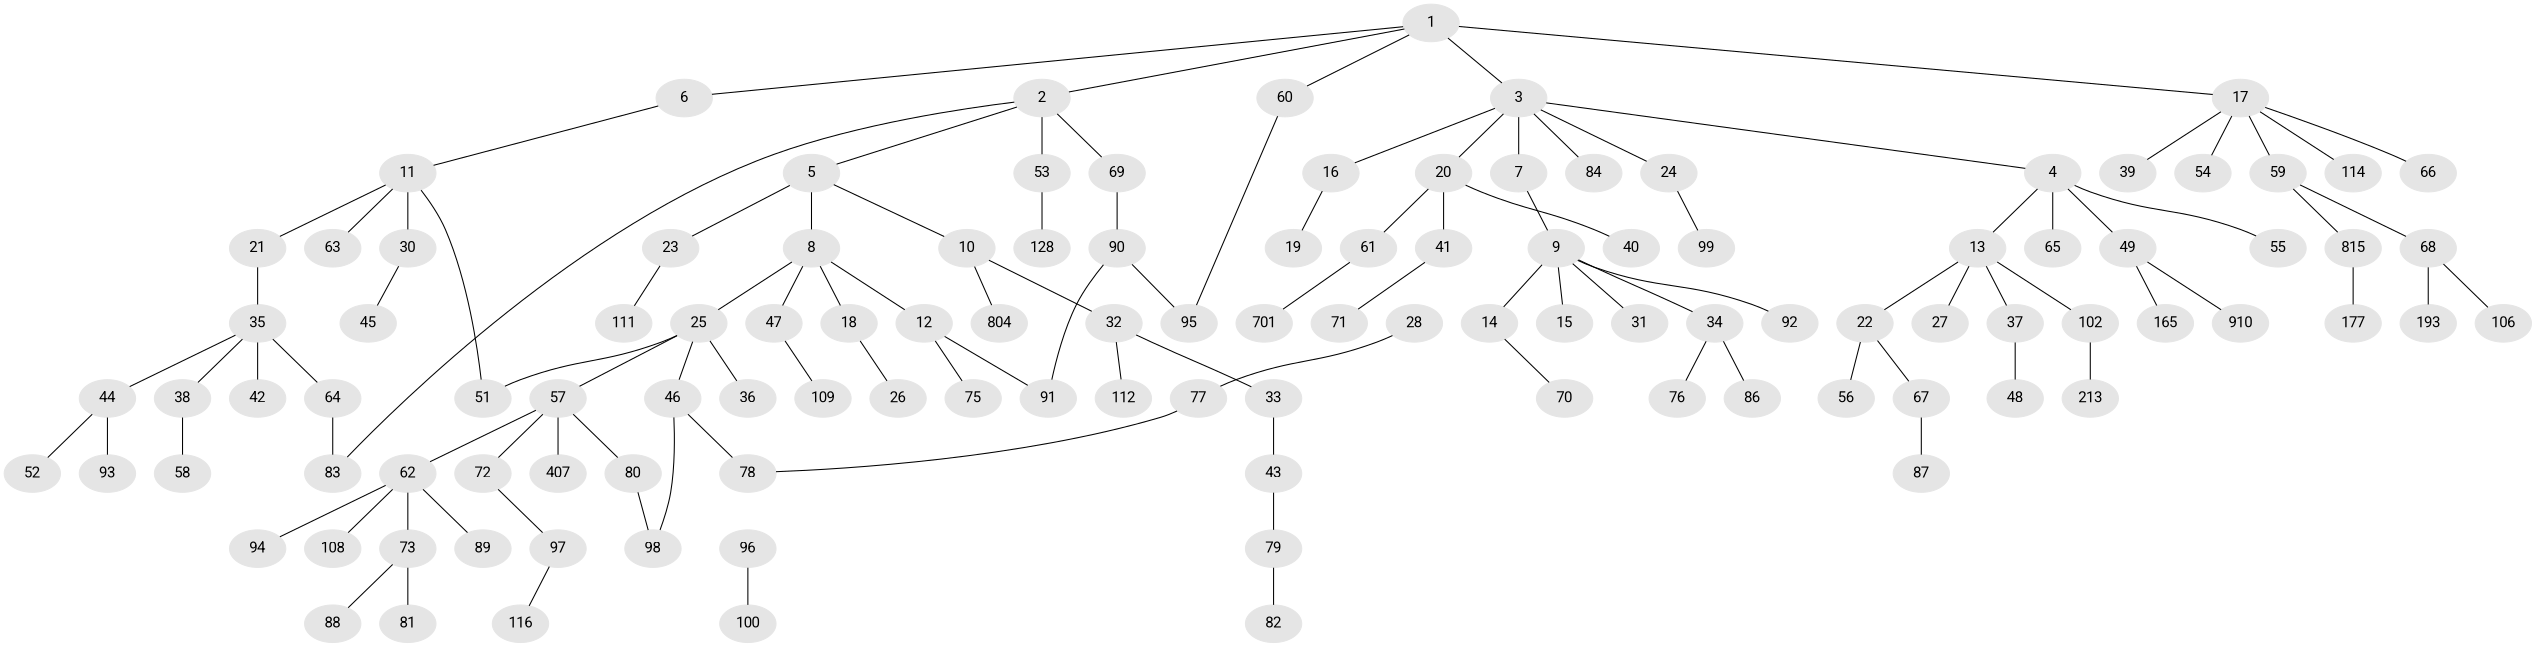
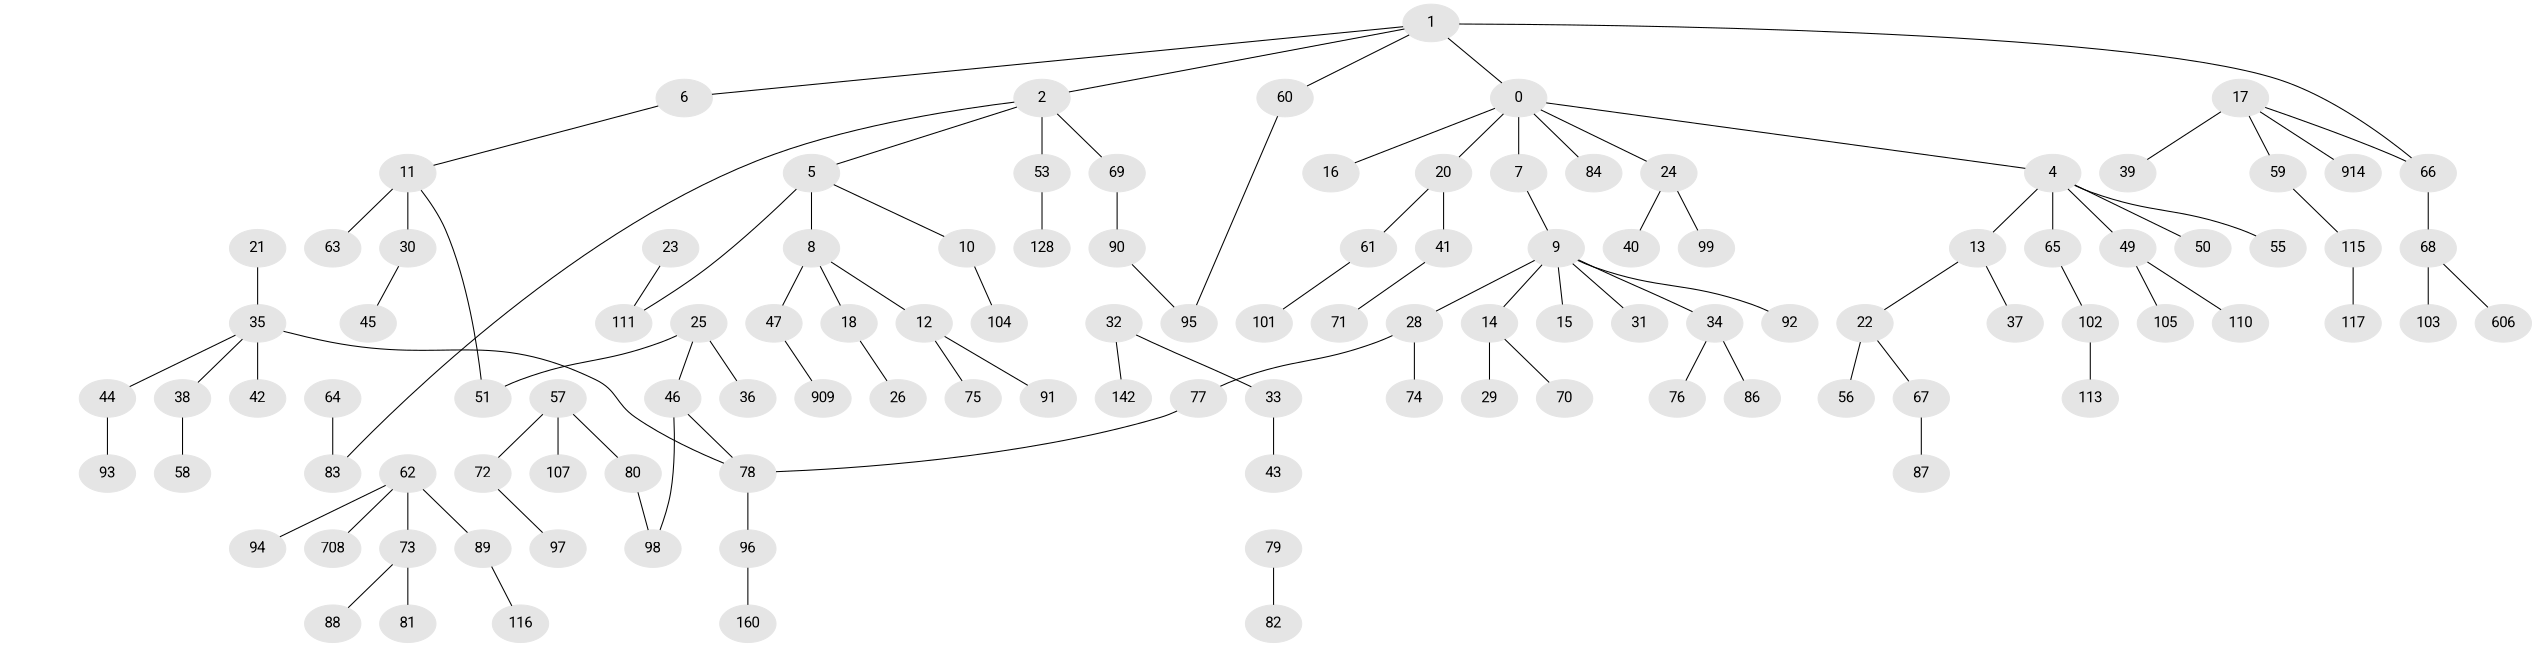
(1836, 61) -> (1948, 38)
(1519, 98) -> (1519, 98)
(2203, 173) -> none
(2353, 173) -> (2353, 173)
(1526, 208) -> (1650, 211)
(333, 211) -> none
(741, 211) -> (724, 254)
(2353, 211) -> (2428, 211)
(1293, 248) -> none
none -> (2203, 248)
(2353, 248) -> (2353, 248)
(755, 286) -> none
(1040, 286) -> none
none -> (1485, 286)
(2034, 286) -> (2072, 286)
(1070, 319) -> none
(999, 323) -> (999, 323)
(1264, 323) -> (1264, 323)
(1940, 323) -> none
(2165, 323) -> (2165, 323)
(2240, 323) -> (2240, 323)
(2353, 323) -> (2353, 323)
(2428, 323) -> (2428, 323)
(2503, 323) -> (2503, 323)
(295, 361) -> (518, 354)
(628, 361) -> none
(823, 398) -> (823, 398)
(1123, 398) -> (1123, 398)
none -> (1414, 398)
none -> (1489, 398)
(2015, 398) -> none
(2090, 398) -> (2090, 398)
(483, 436) -> none
(32, 474) -> none
(558, 474) -> (558, 474)
none -> (748, 511)
(1274, 511) -> none
(333, 549) -> (333, 549)
(539, 586) -> (502, 586)
(748, 624) -> (748, 624)
